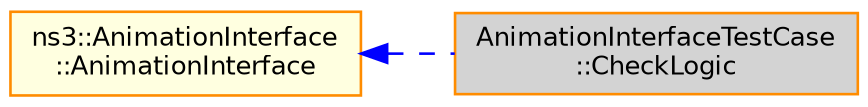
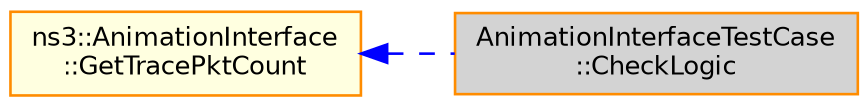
(186, 54) -> (186, 54)
